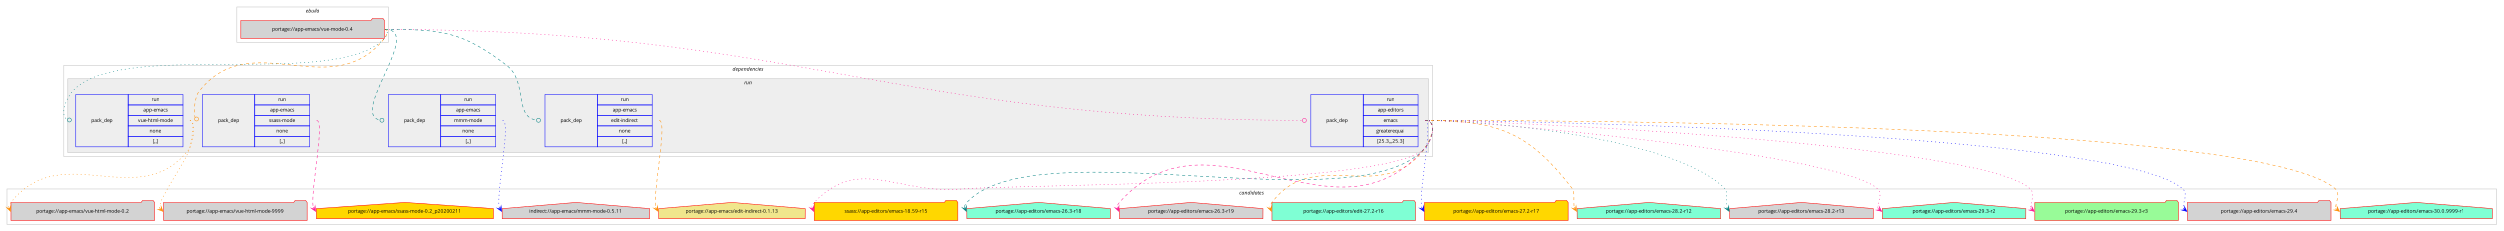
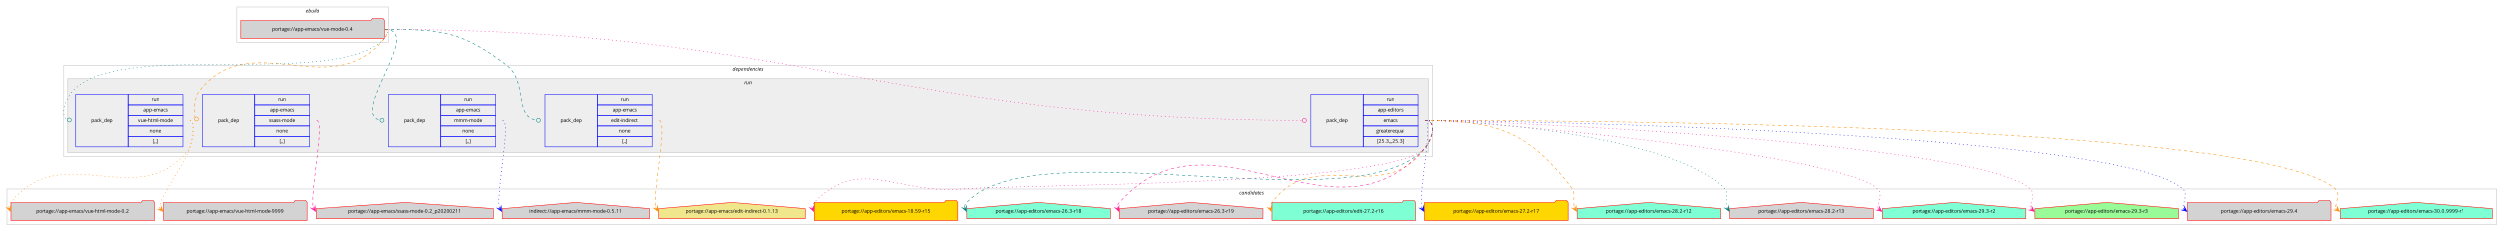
(405, 211) -> (405, 211)
(886, 211) -> (886, 211)
(2107, 211) -> (2107, 211)
